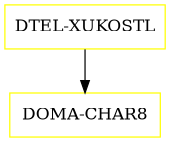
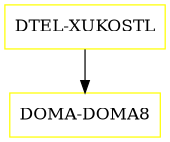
(85, 115) -> (85, 115)
